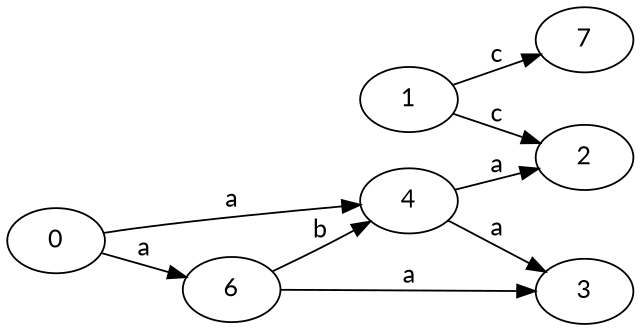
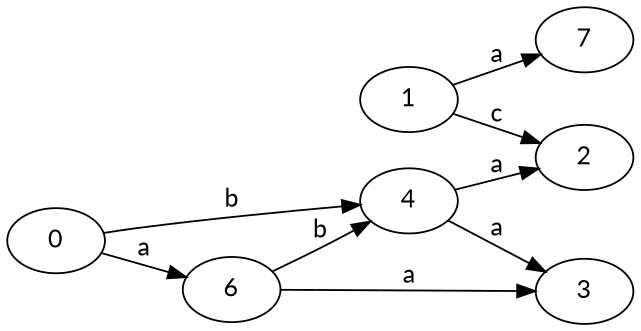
(497, 55) -> (497, 55)
(232, 200) -> (232, 200)
